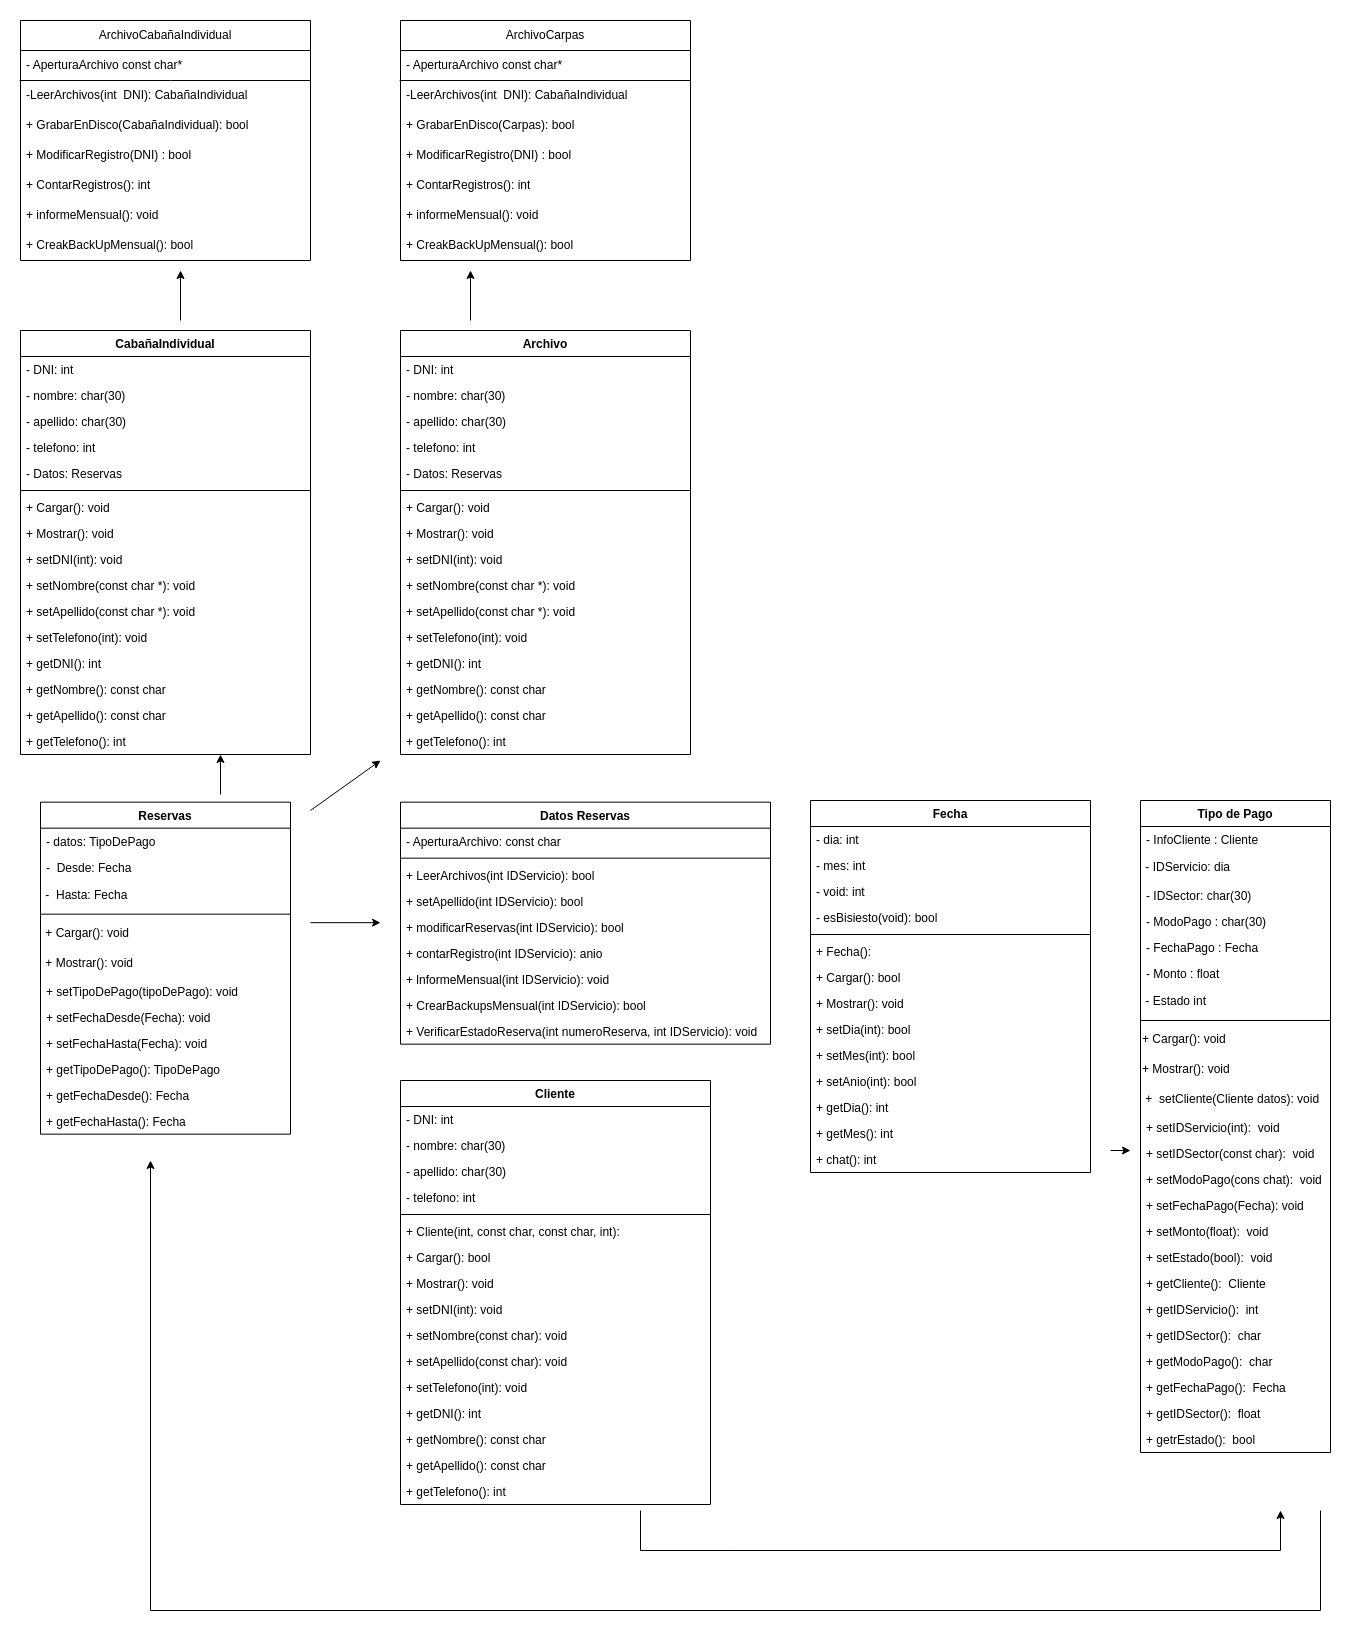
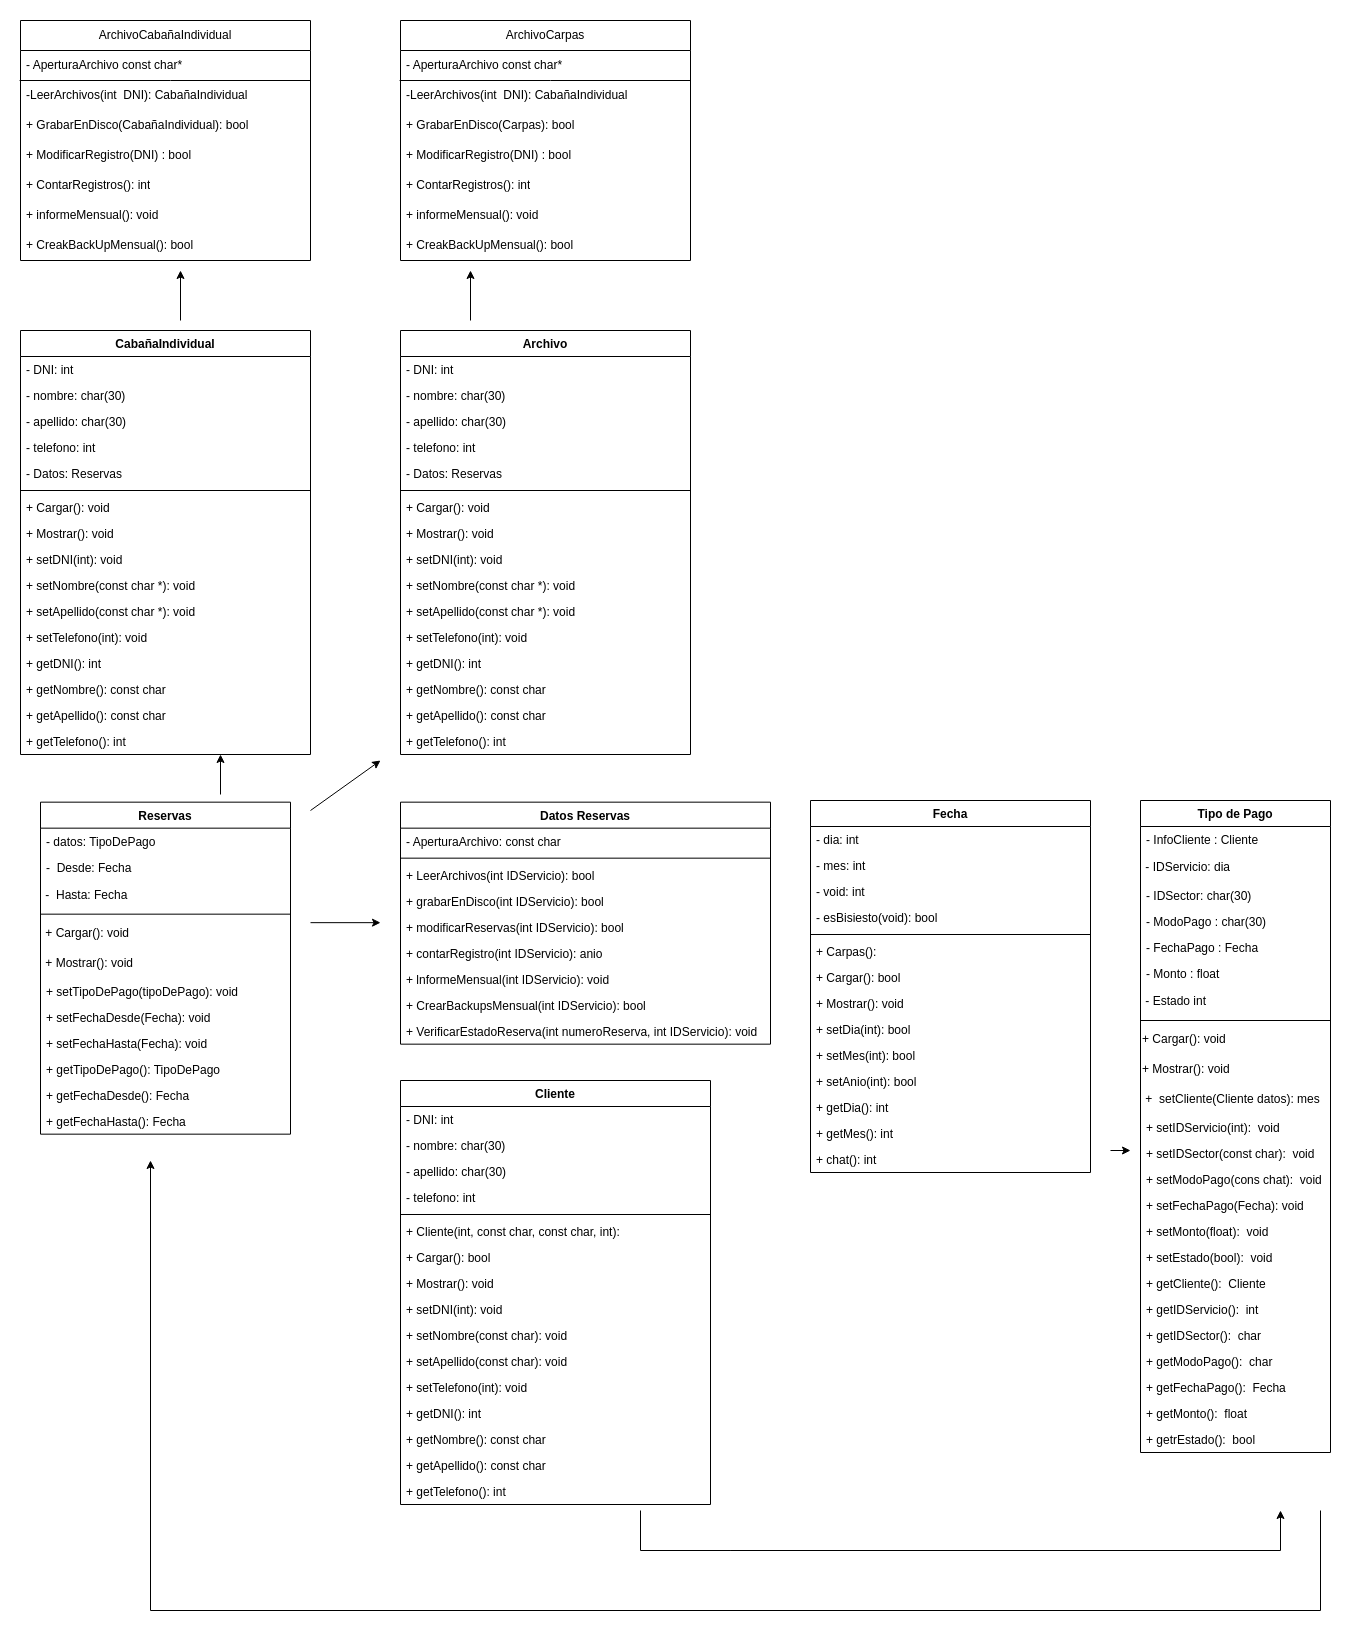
(506, 902) -> (516, 902)
(846, 952) -> (850, 952)
(1237, 1100) -> (1237, 1100)
(1217, 1414) -> (1207, 1414)
